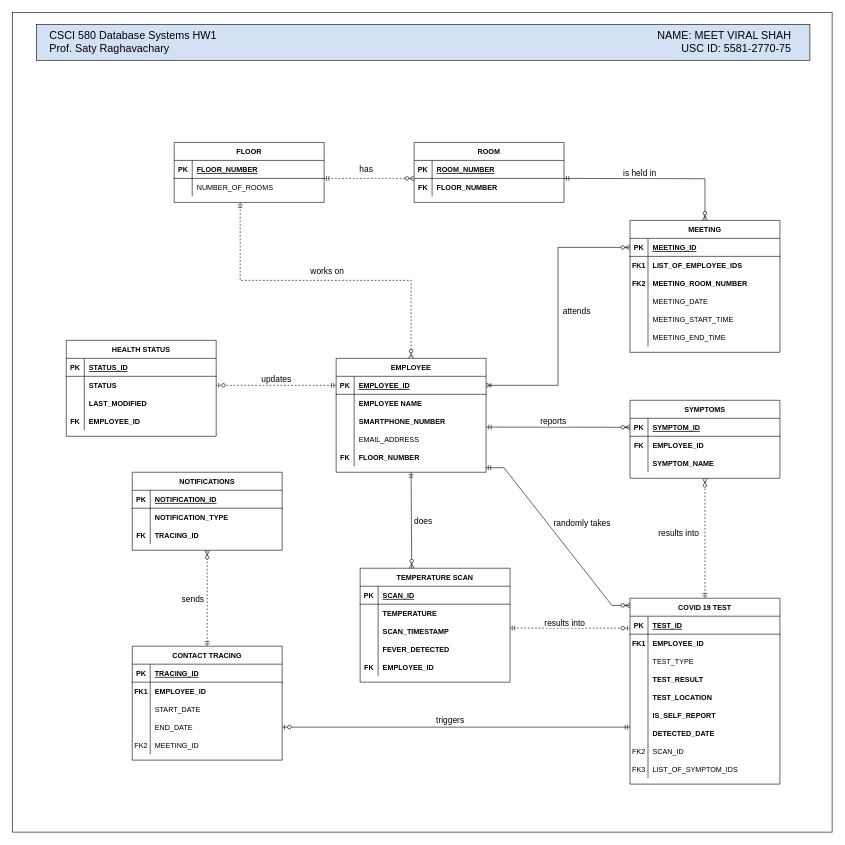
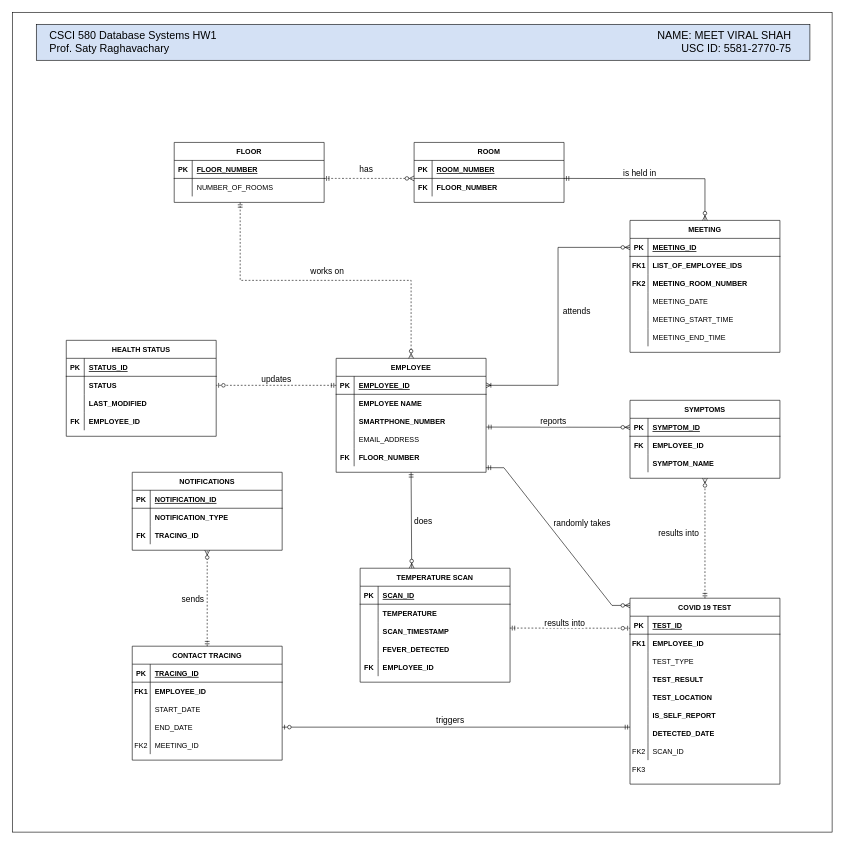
(714, 770) -> none
